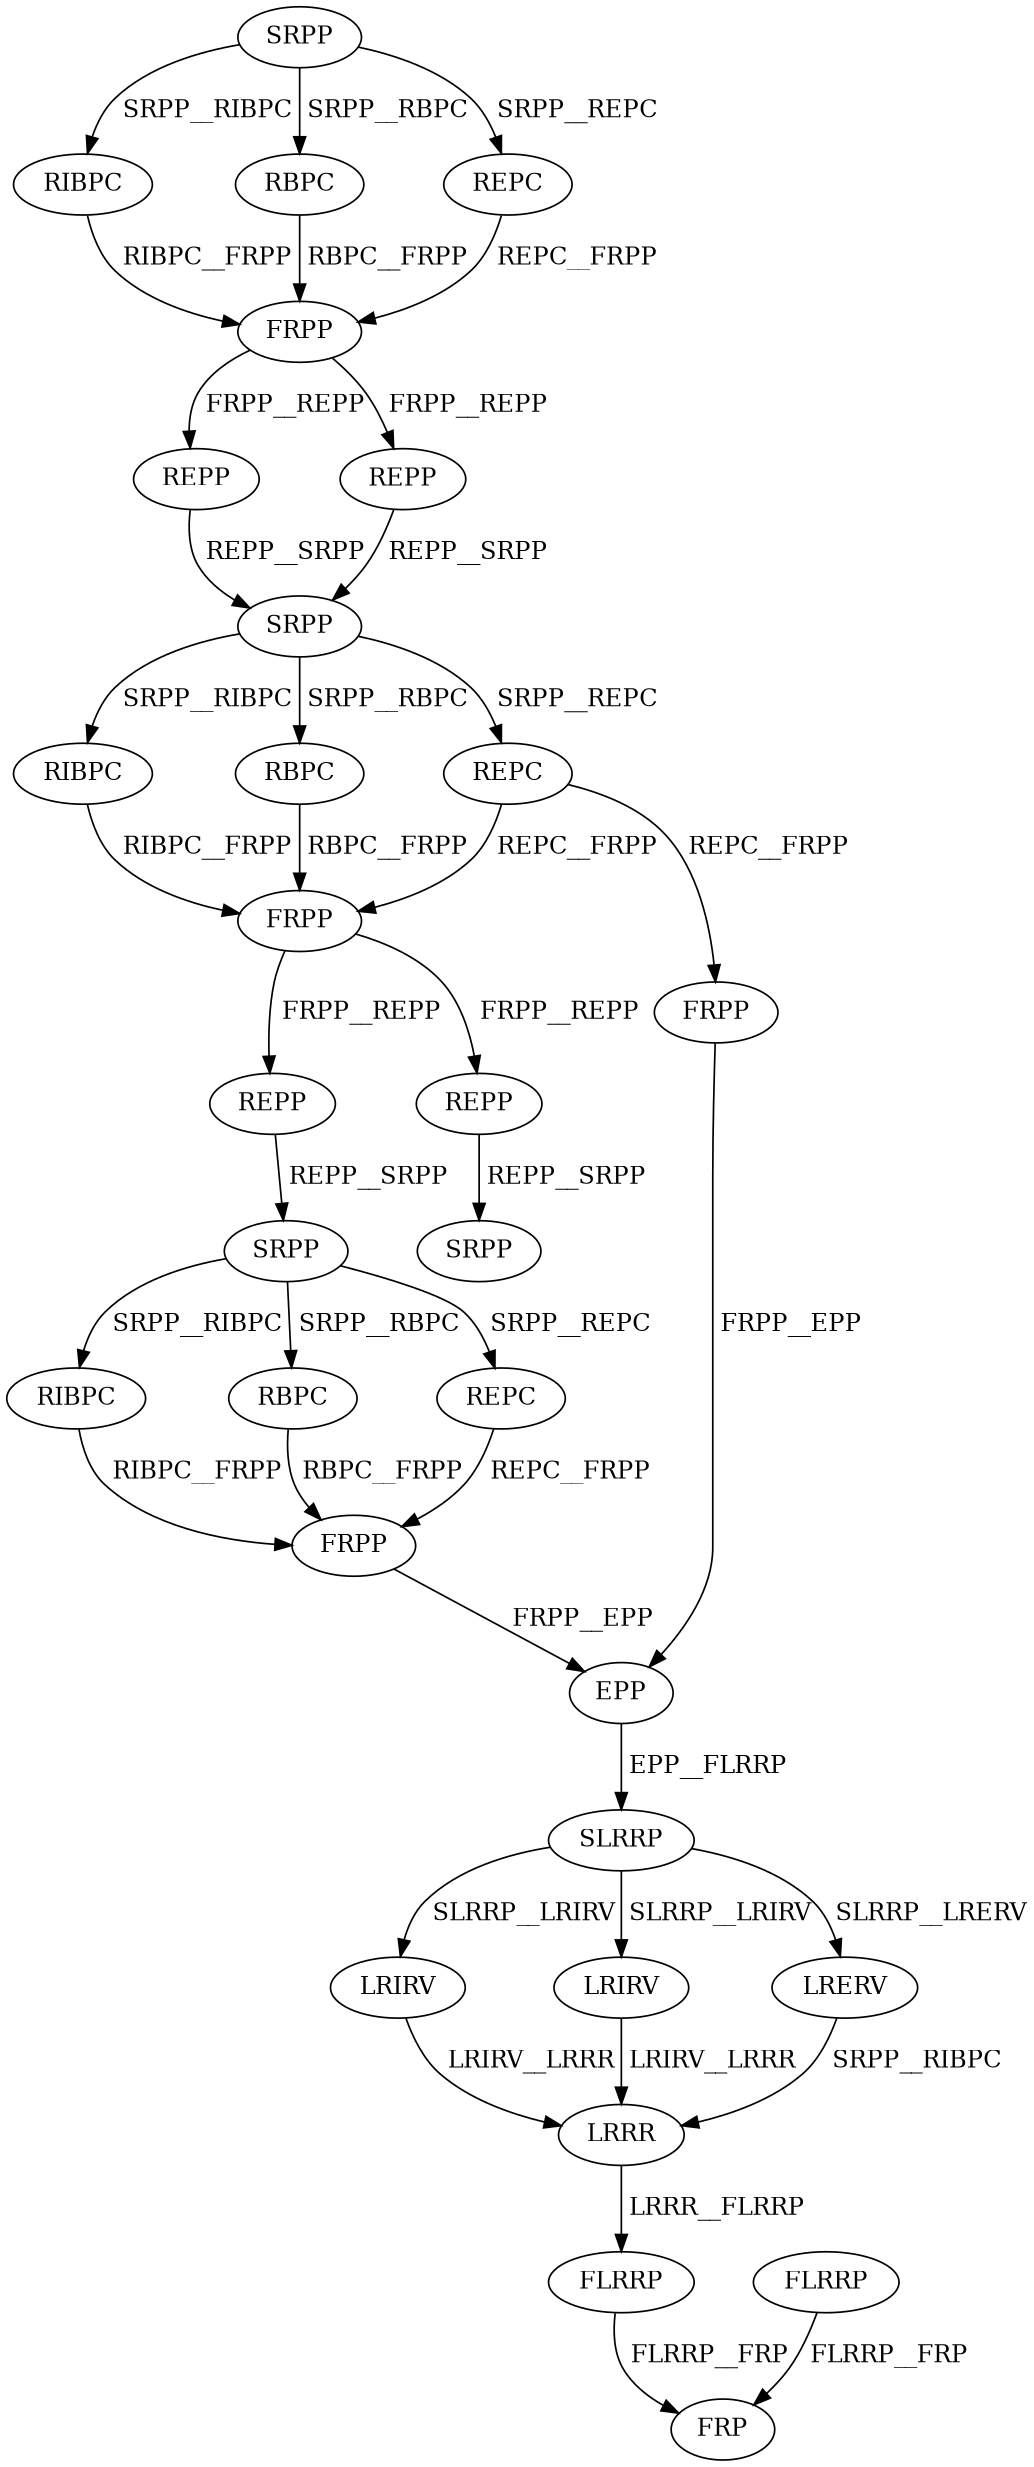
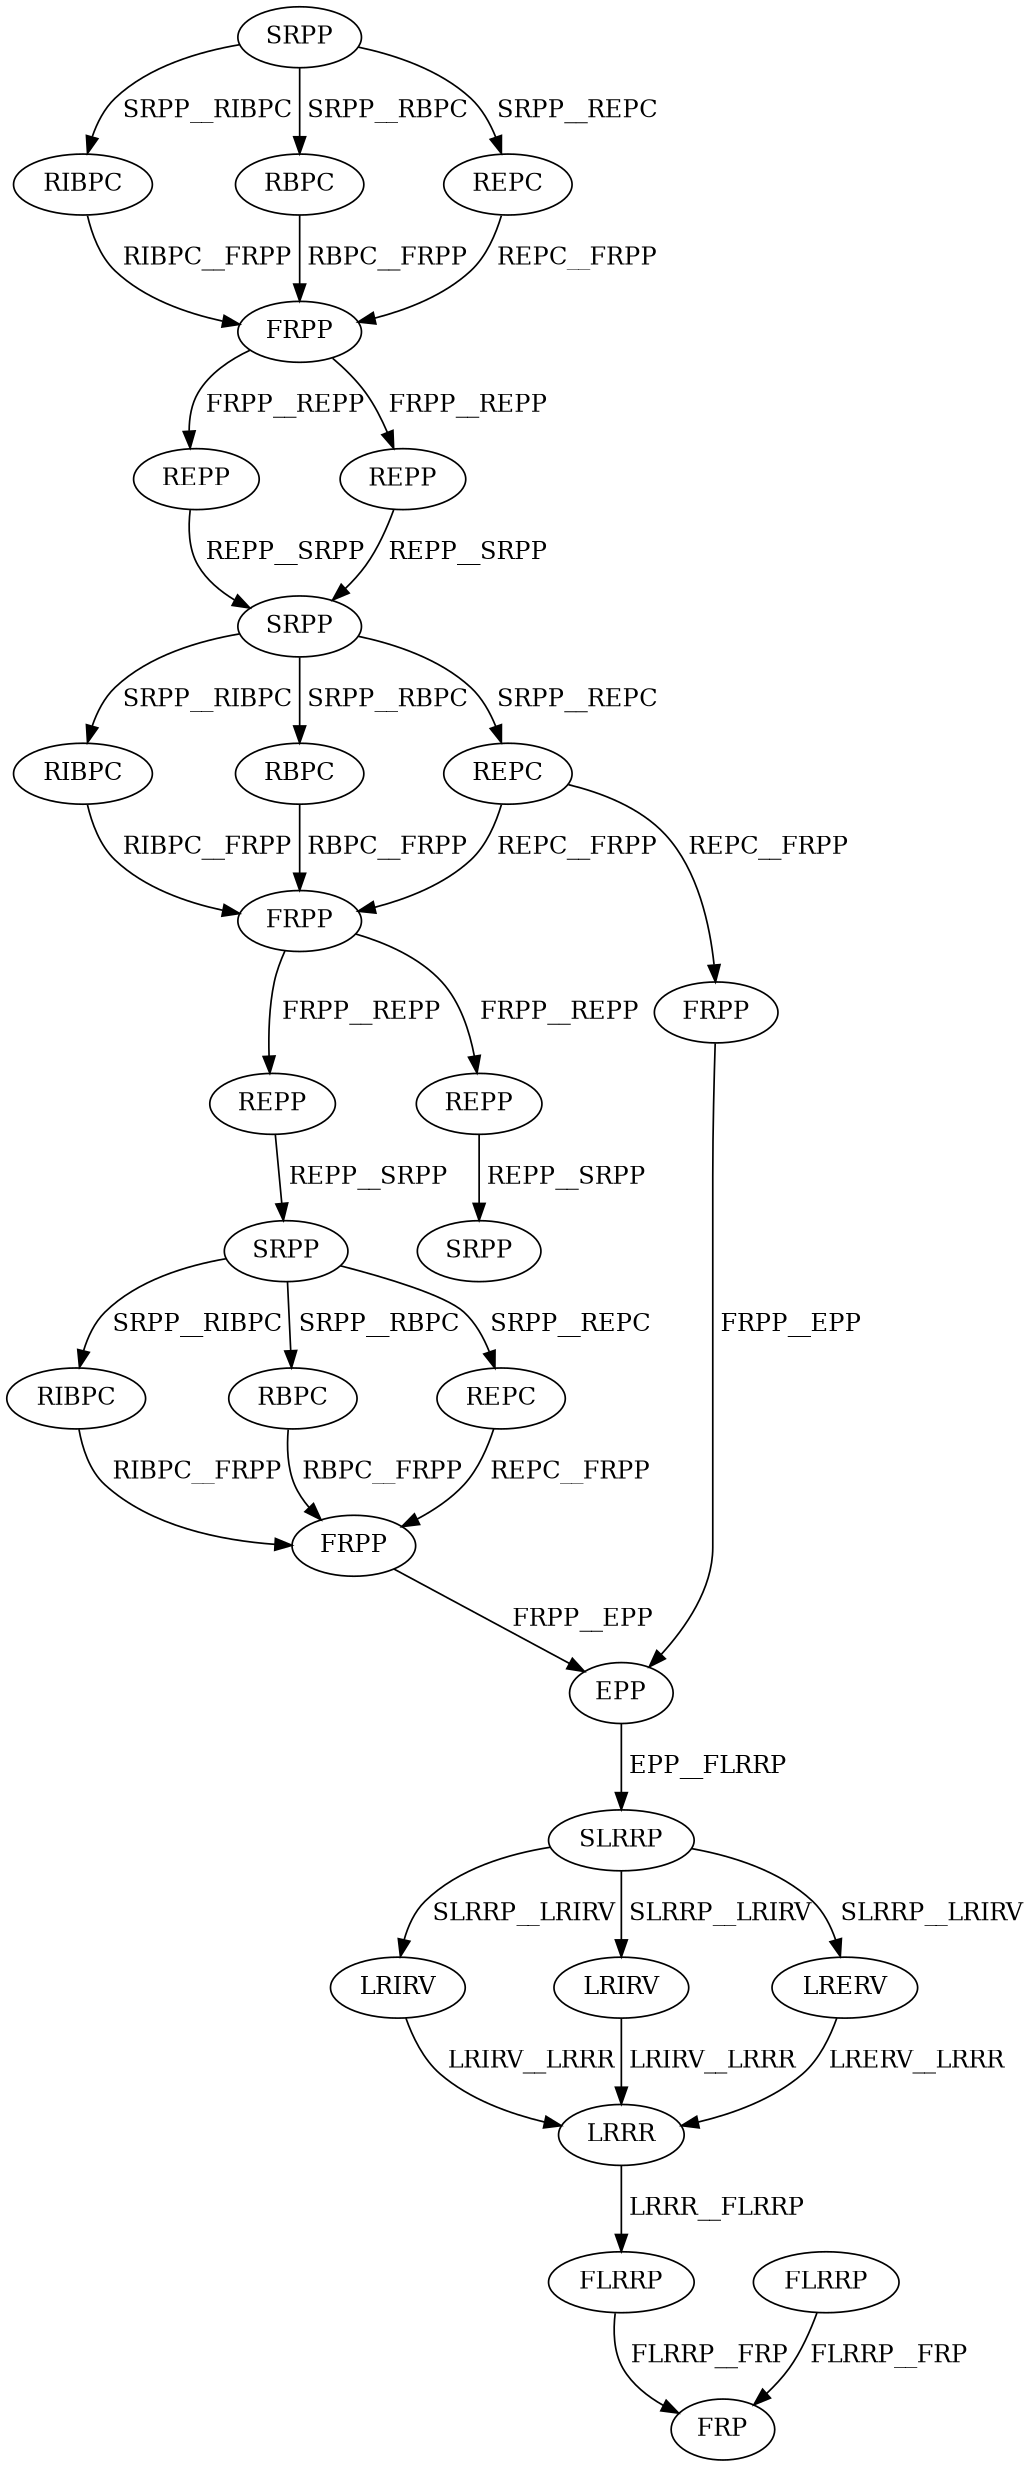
(928, 1914) -> (928, 1914)
(913, 2061) -> (913, 2061)
